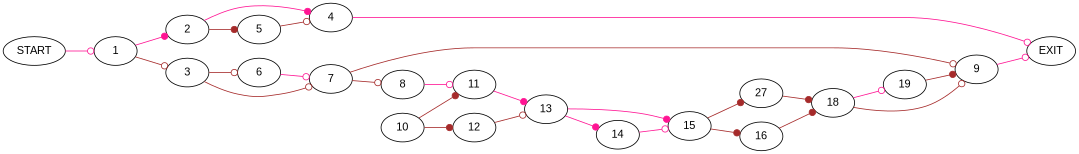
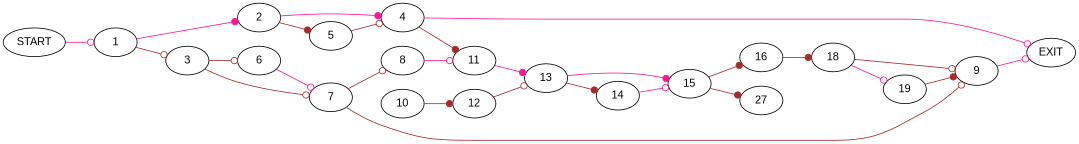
(794, 98) -> none
(436, 108) -> (436, 37)
(579, 121) -> (579, 86)
